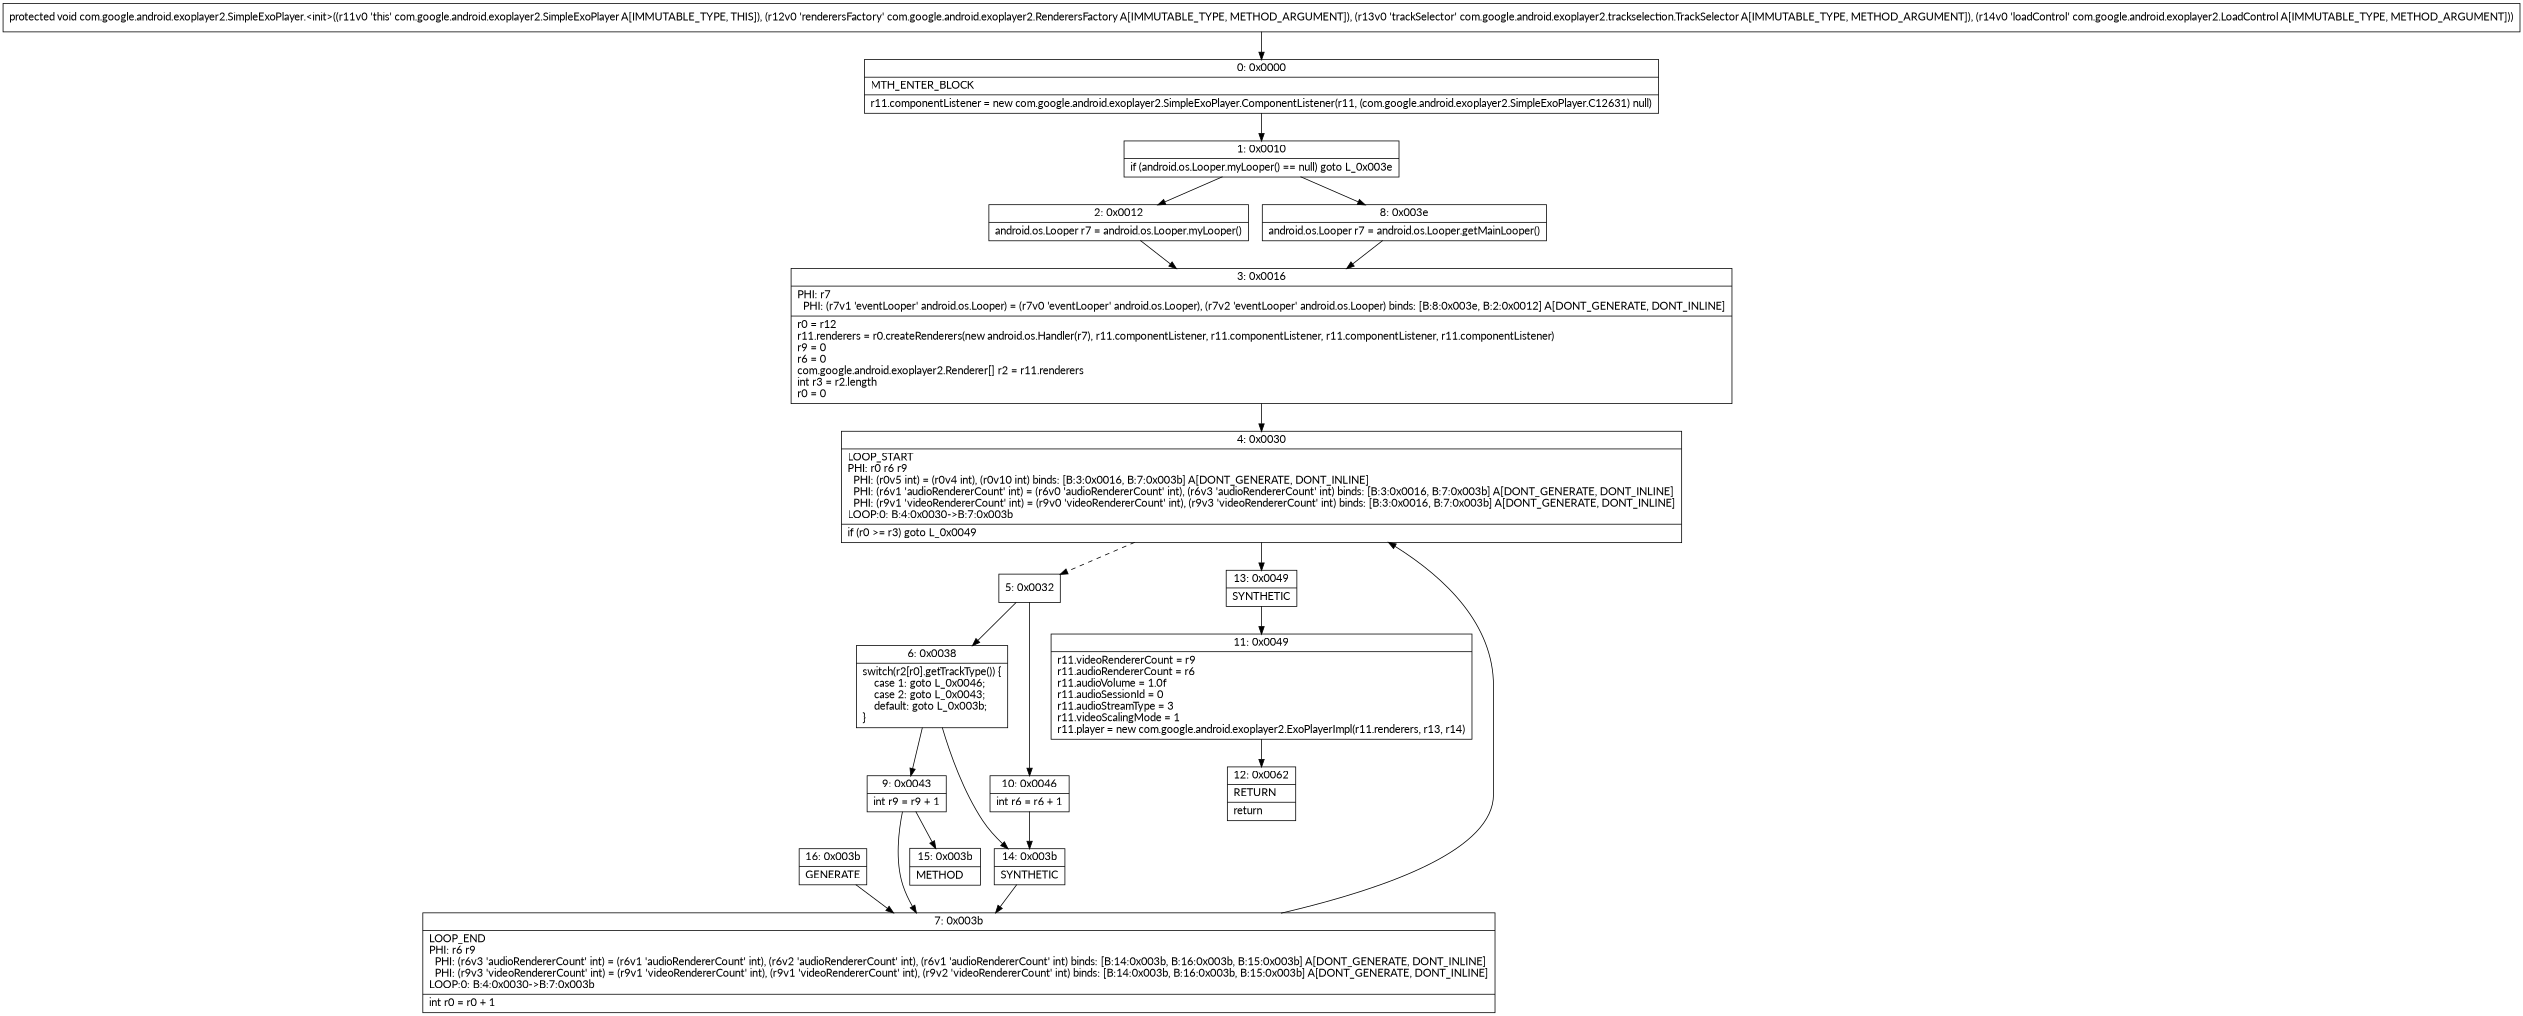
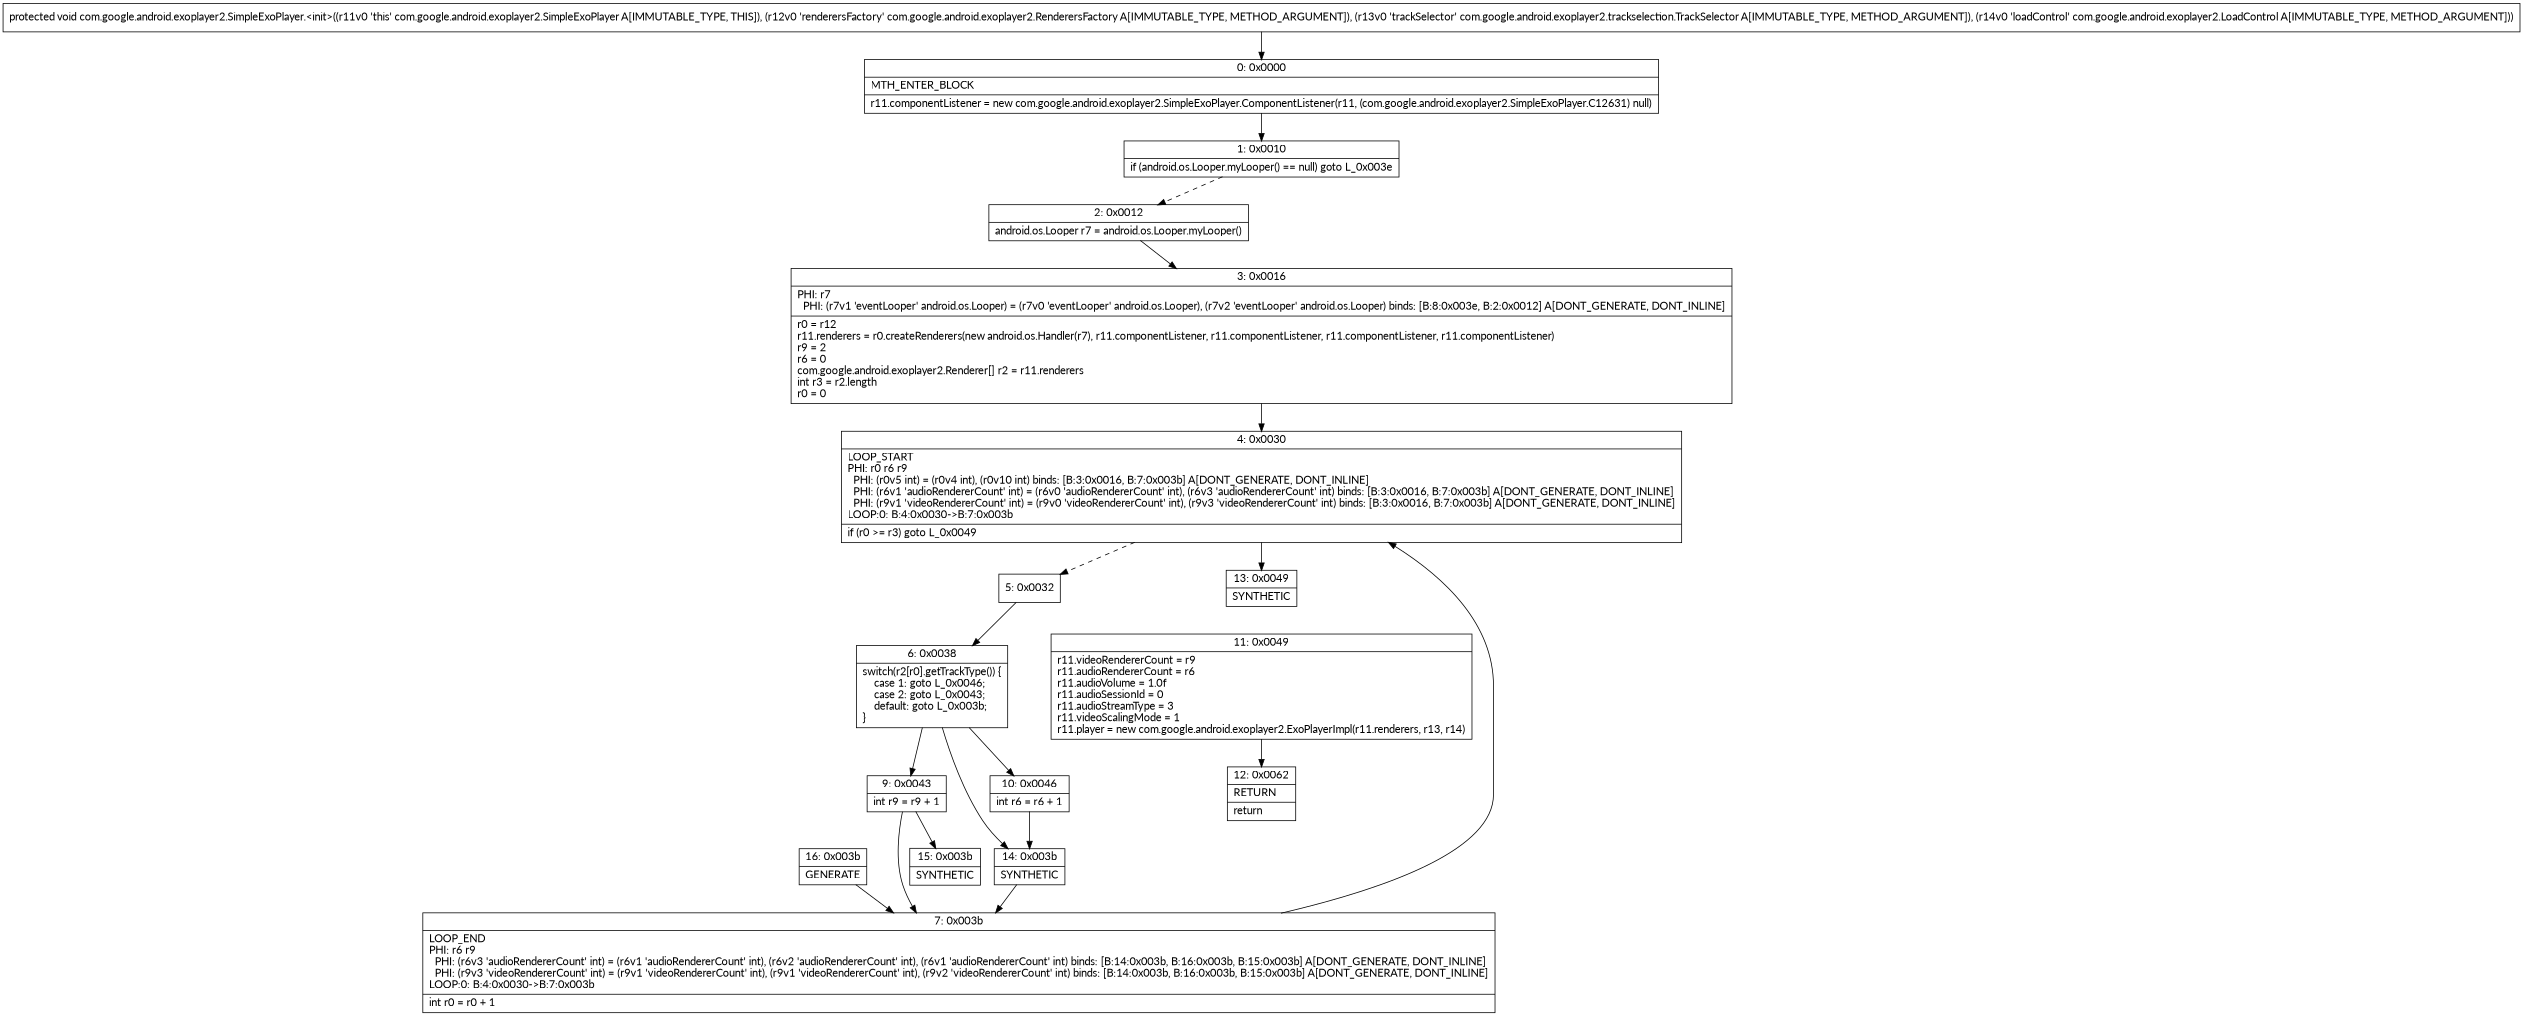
(1194, 189) -> (1194, 189)
(1404, 223) -> none
(812, 348) -> (812, 348)
(1262, 616) -> none
(1030, 685) -> (989, 749)
(940, 876) -> (945, 876)
